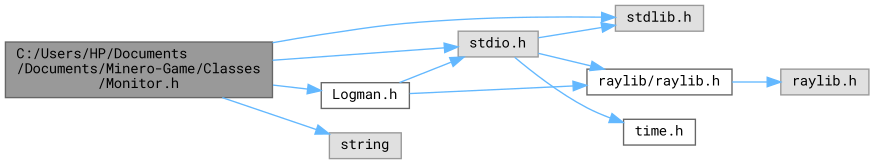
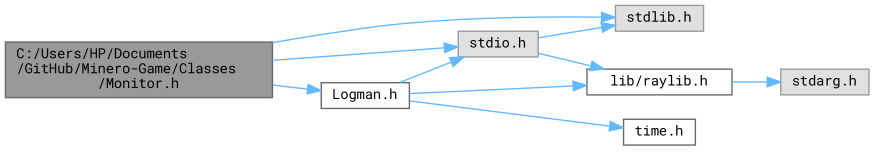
(139, 70) -> (139, 70)
(659, 82) -> (659, 82)
(825, 82) -> (825, 82)
(565, 95) -> (510, 114)
(365, 146) -> none
